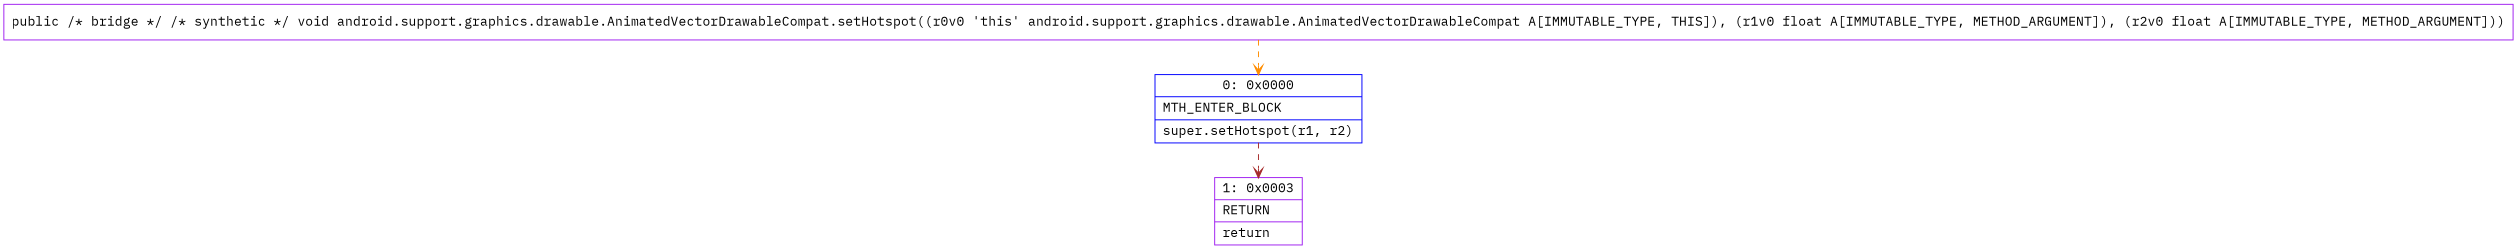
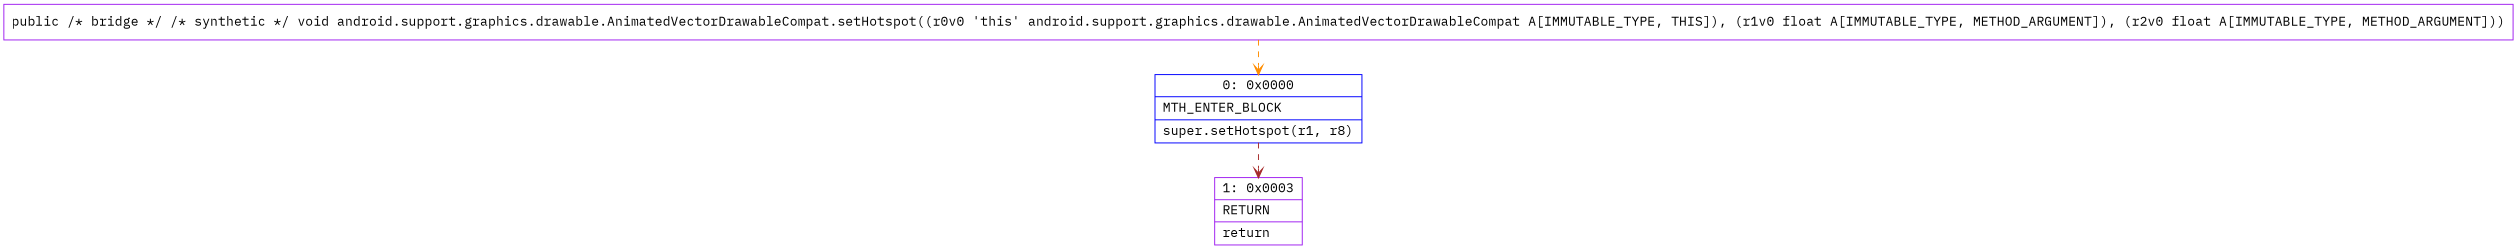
(1258, 131) -> (1258, 131)
